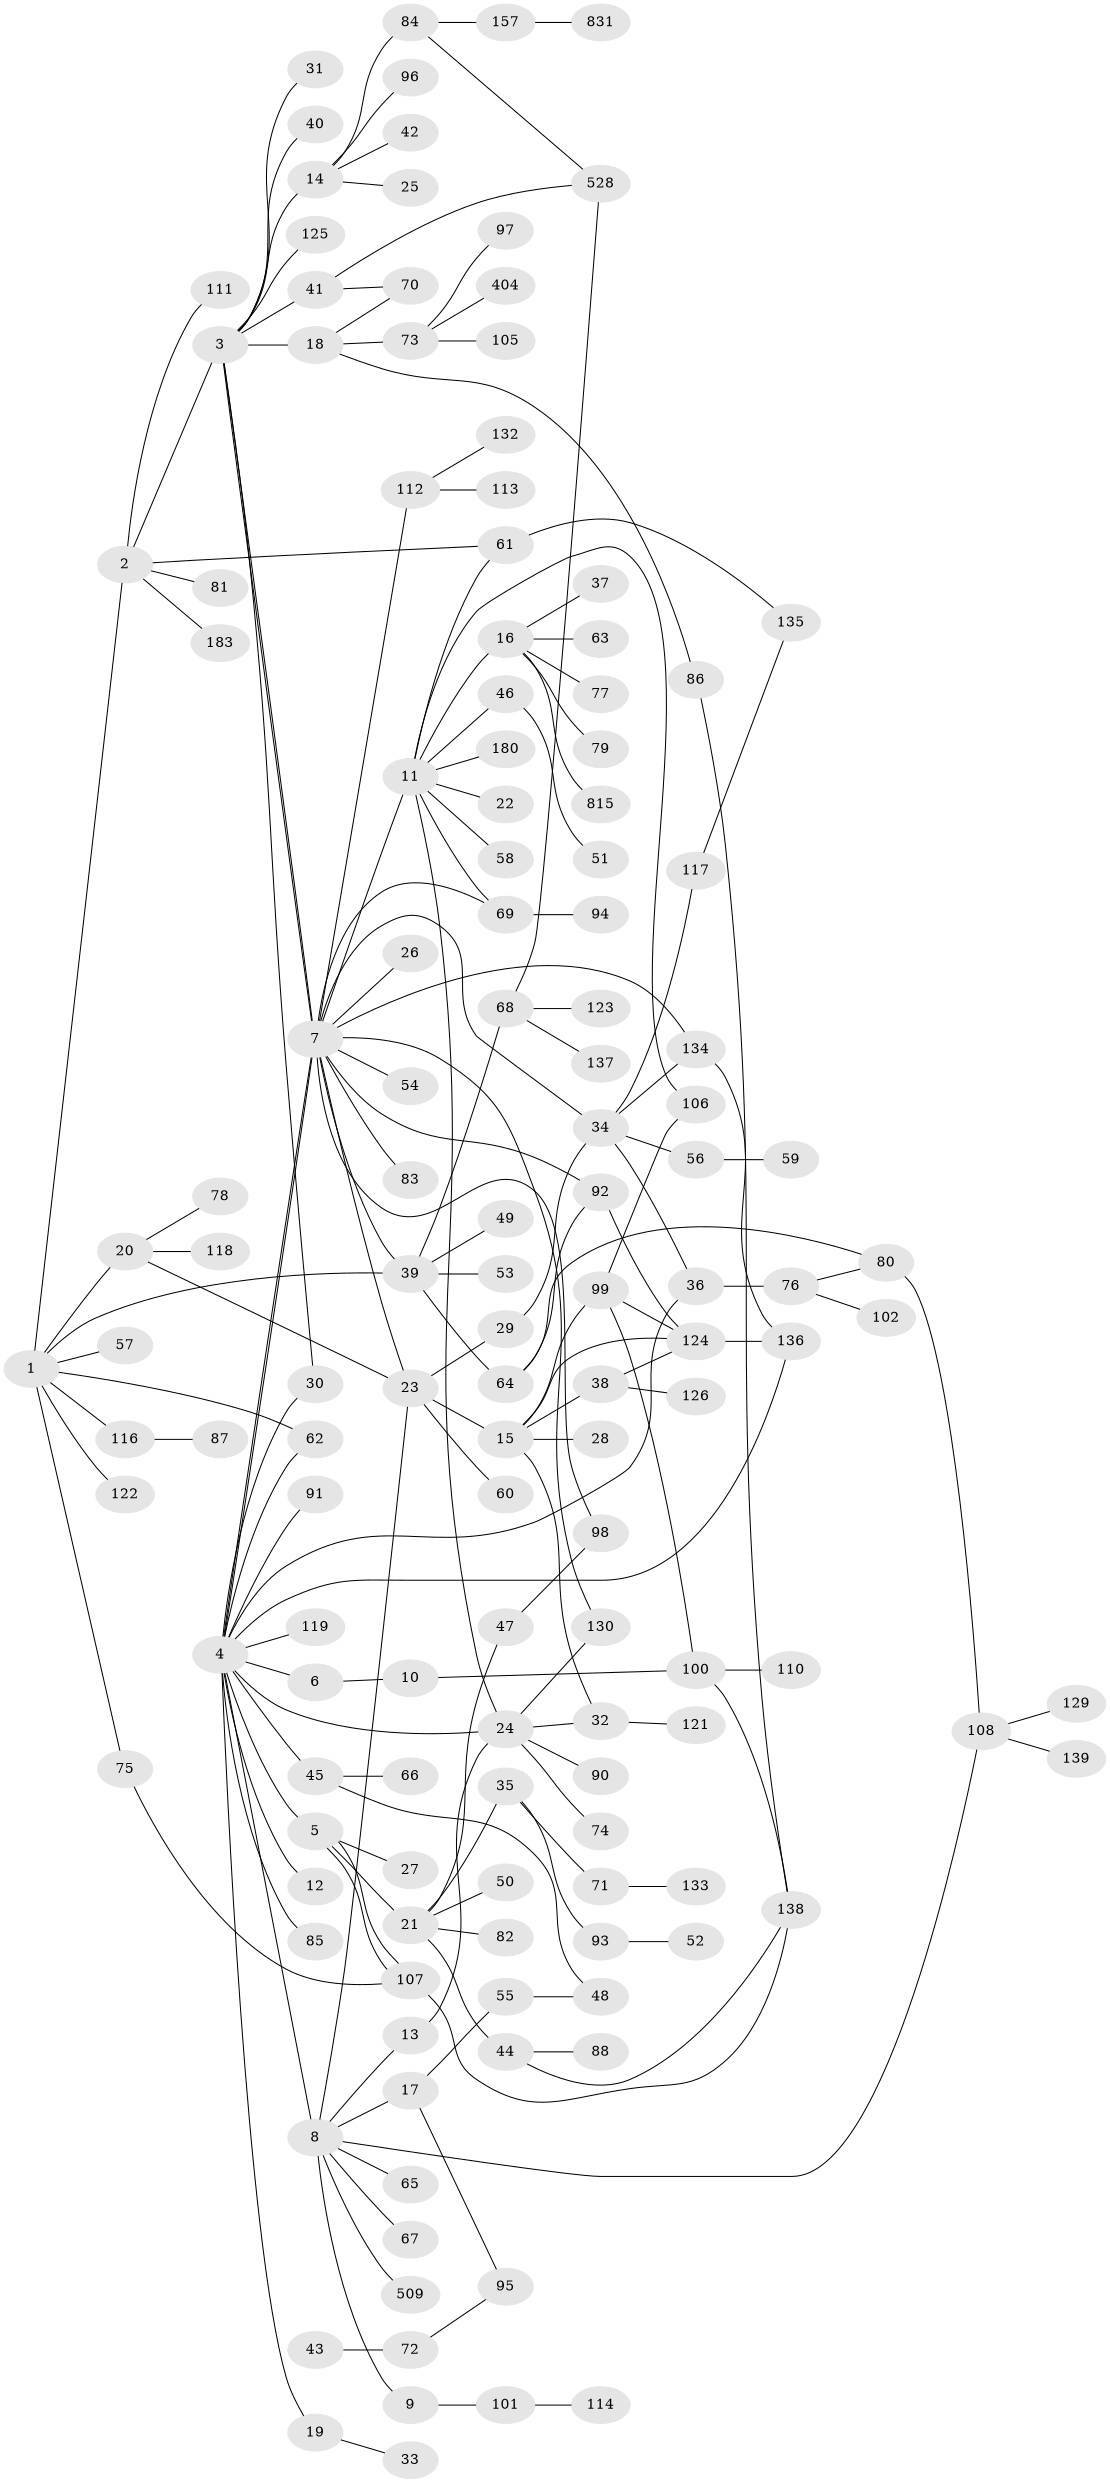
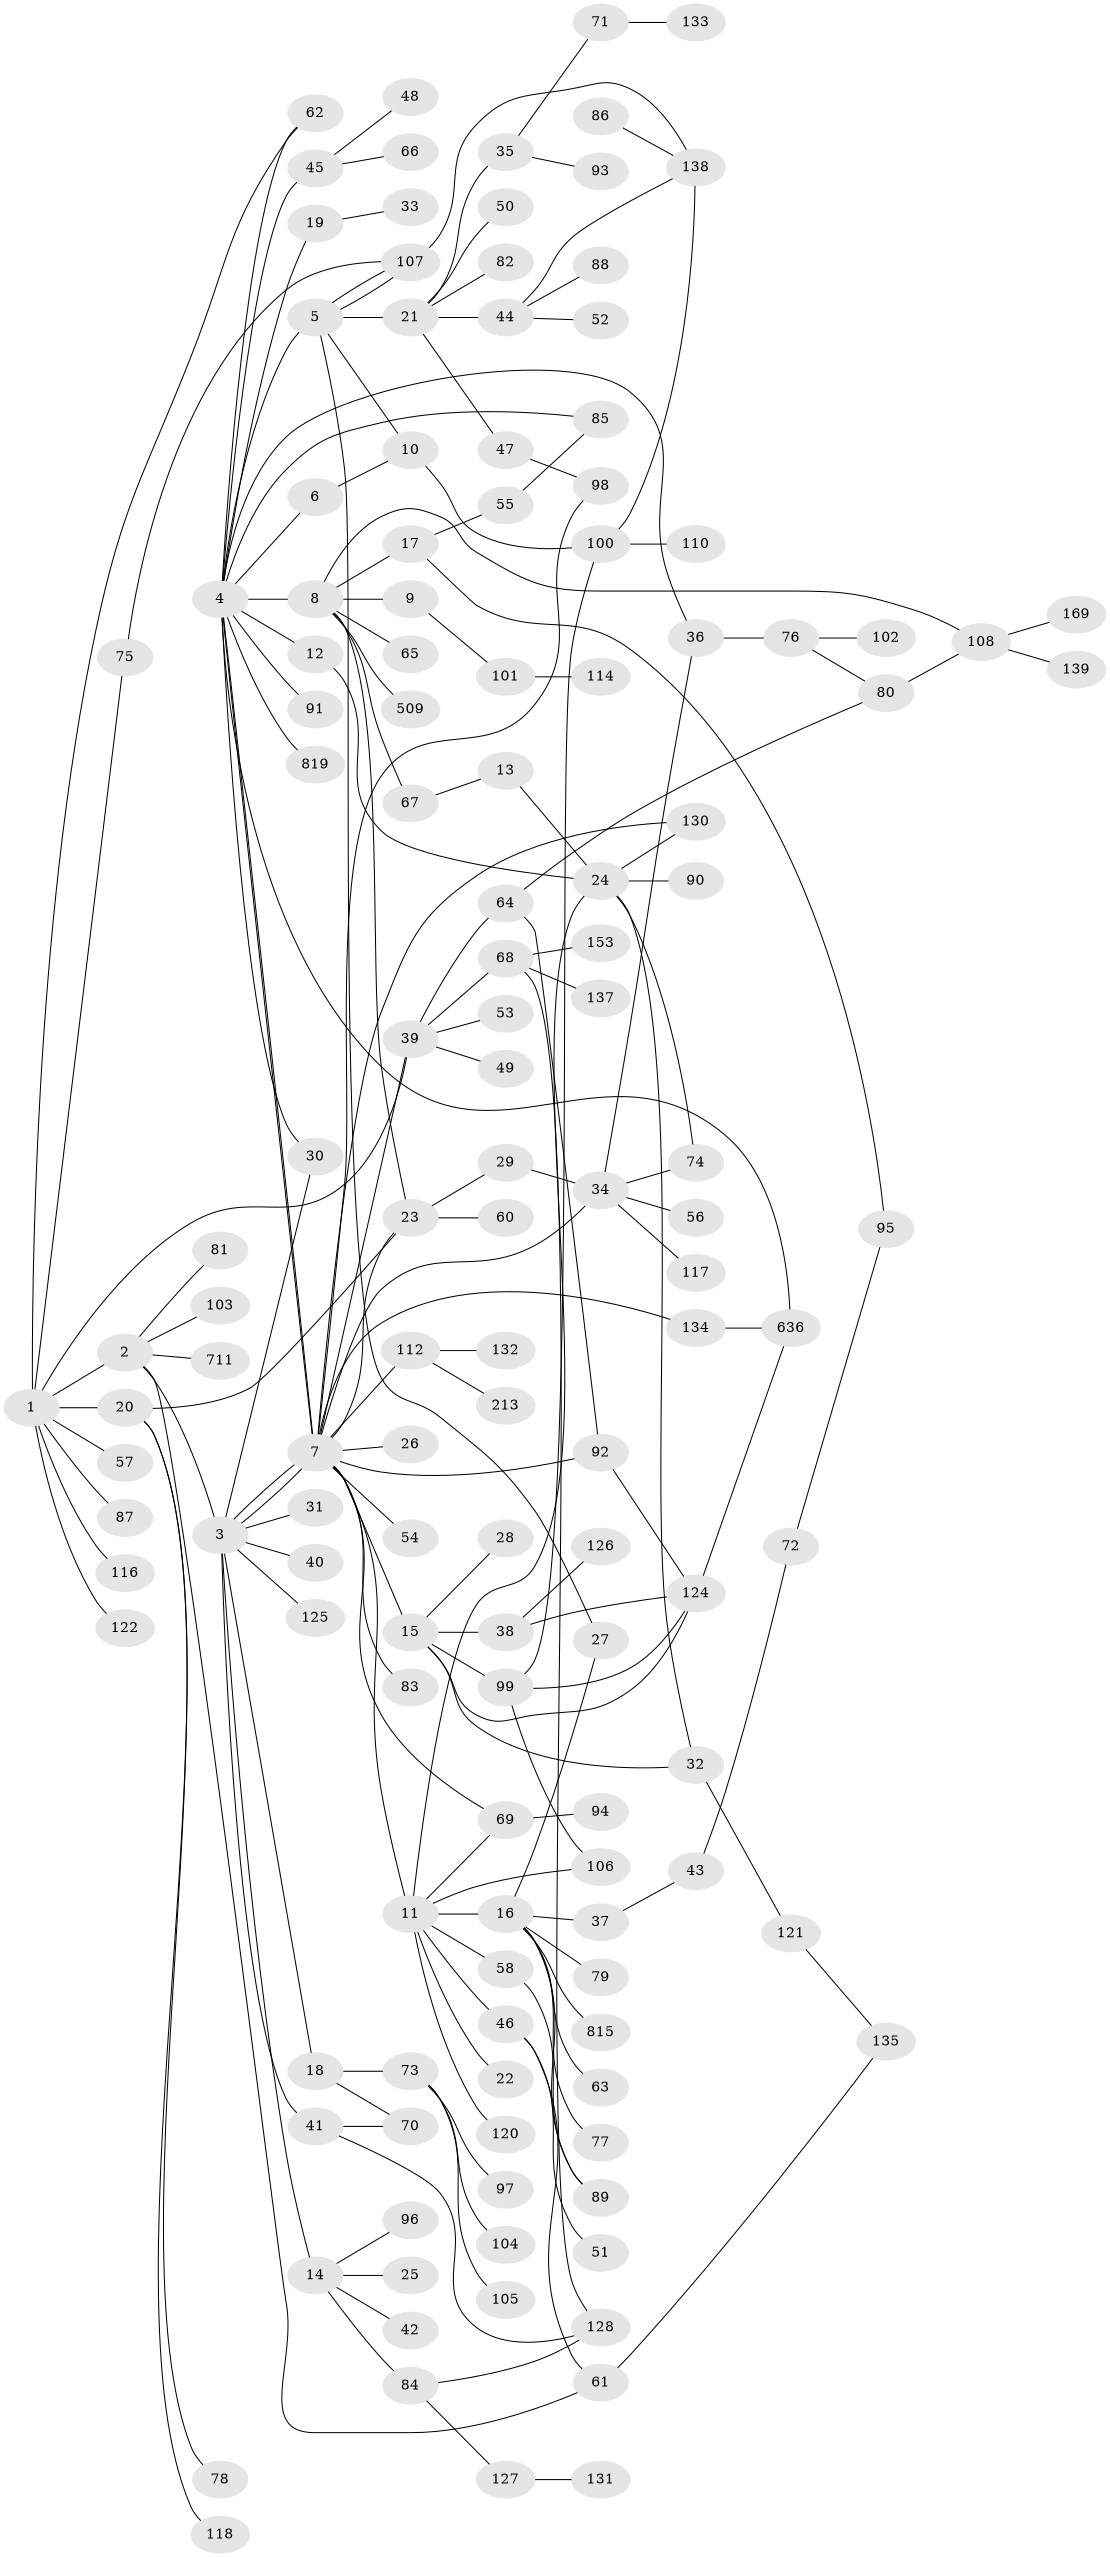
(506, 22) -> (506, 2480)
(601, 22) -> (601, 2480)
(601, 184) -> (601, 2328)
(506, 286) -> (506, 2245)
(220, 290) -> (220, 1361)
none -> (363, 384)
(573, 440) -> none
(506, 490) -> (506, 1406)
(220, 643) -> (220, 1306)
(446, 645) -> (553, 2203)
(744, 747) -> (839, 1988)
(506, 749) -> (506, 2135)
(601, 1009) -> (601, 943)
(648, 1089) -> (648, 1177)
(791, 1160) -> none
(791, 1341) -> (791, 1328)
(458, 1414) -> (380, 1562)
(174, 1439) -> (75, 1465)
(315, 1627) -> (315, 765)
(1076, 1704) -> (1076, 615)
(349, 1727) -> (391, 838)
none -> (568, 1749)
none -> (649, 1897)
(649, 1942) -> (553, 319)
(553, 1997) -> (555, 461)
(361, 2085) -> (458, 787)
none -> (601, 2198)
